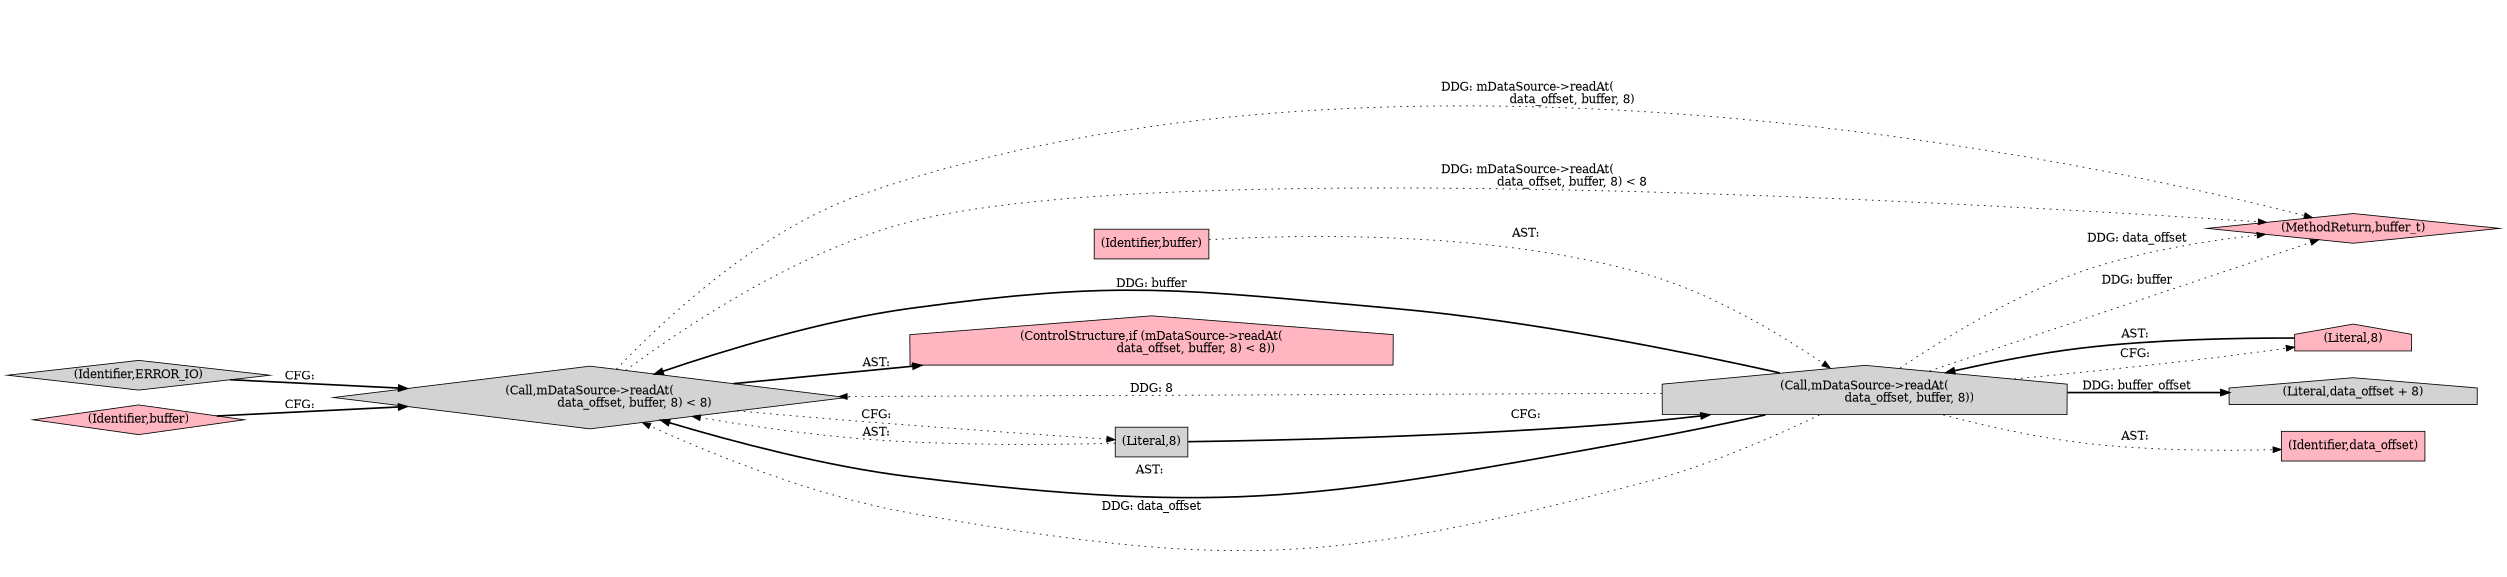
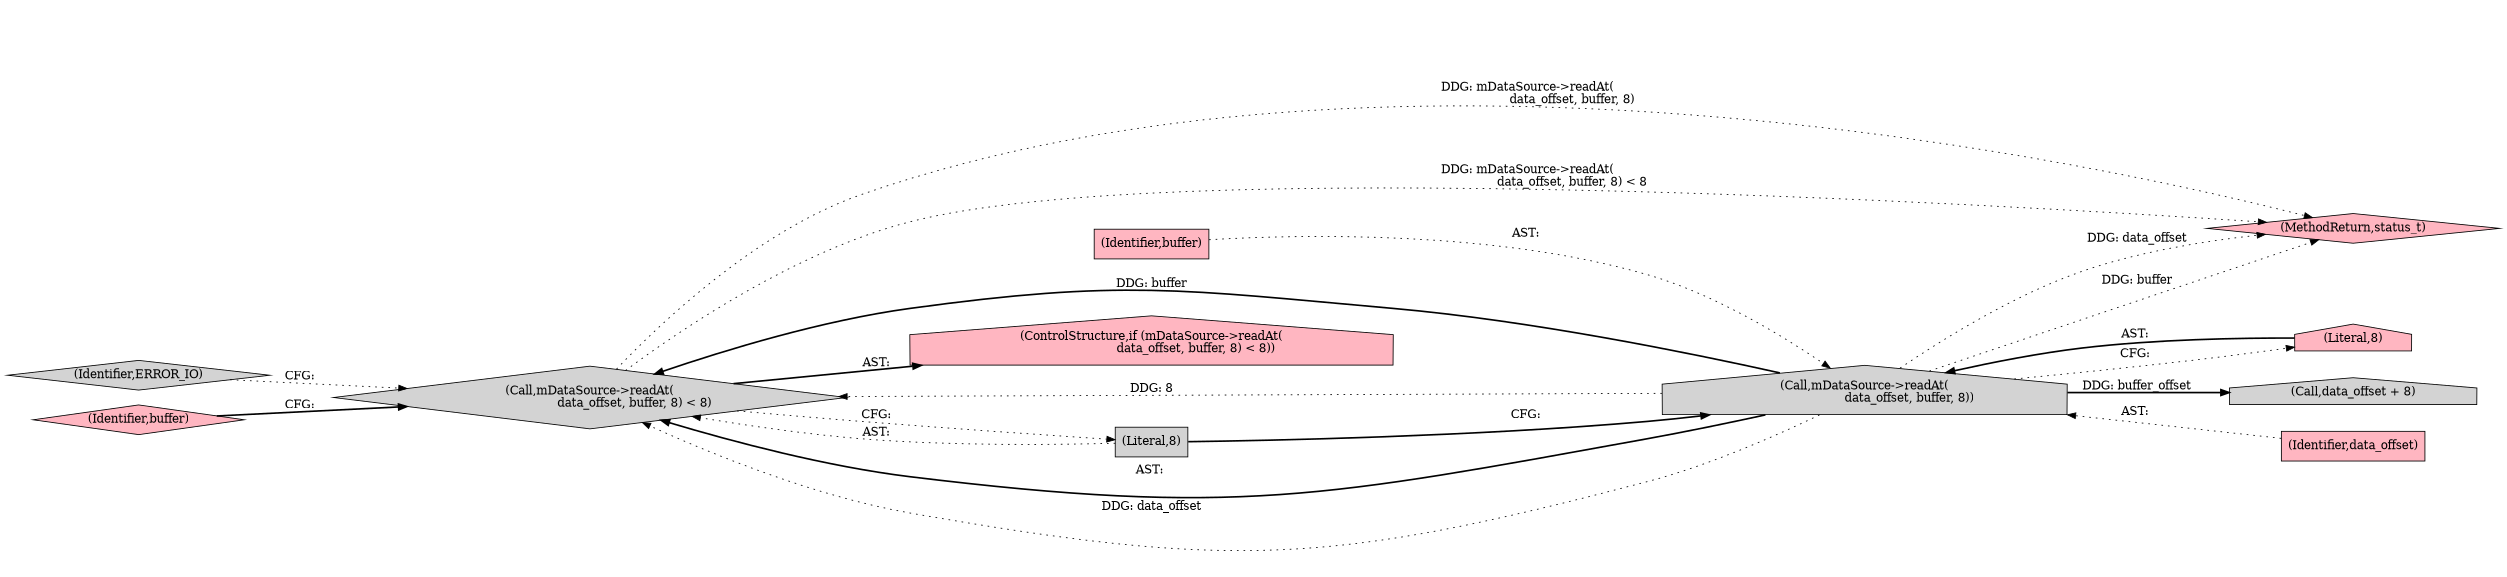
(2353, 228) -> (2353, 228)
(314, 384) -> (314, 384)
(2353, 393) -> (2353, 393)
(2107, 445) -> (2178, 427)
